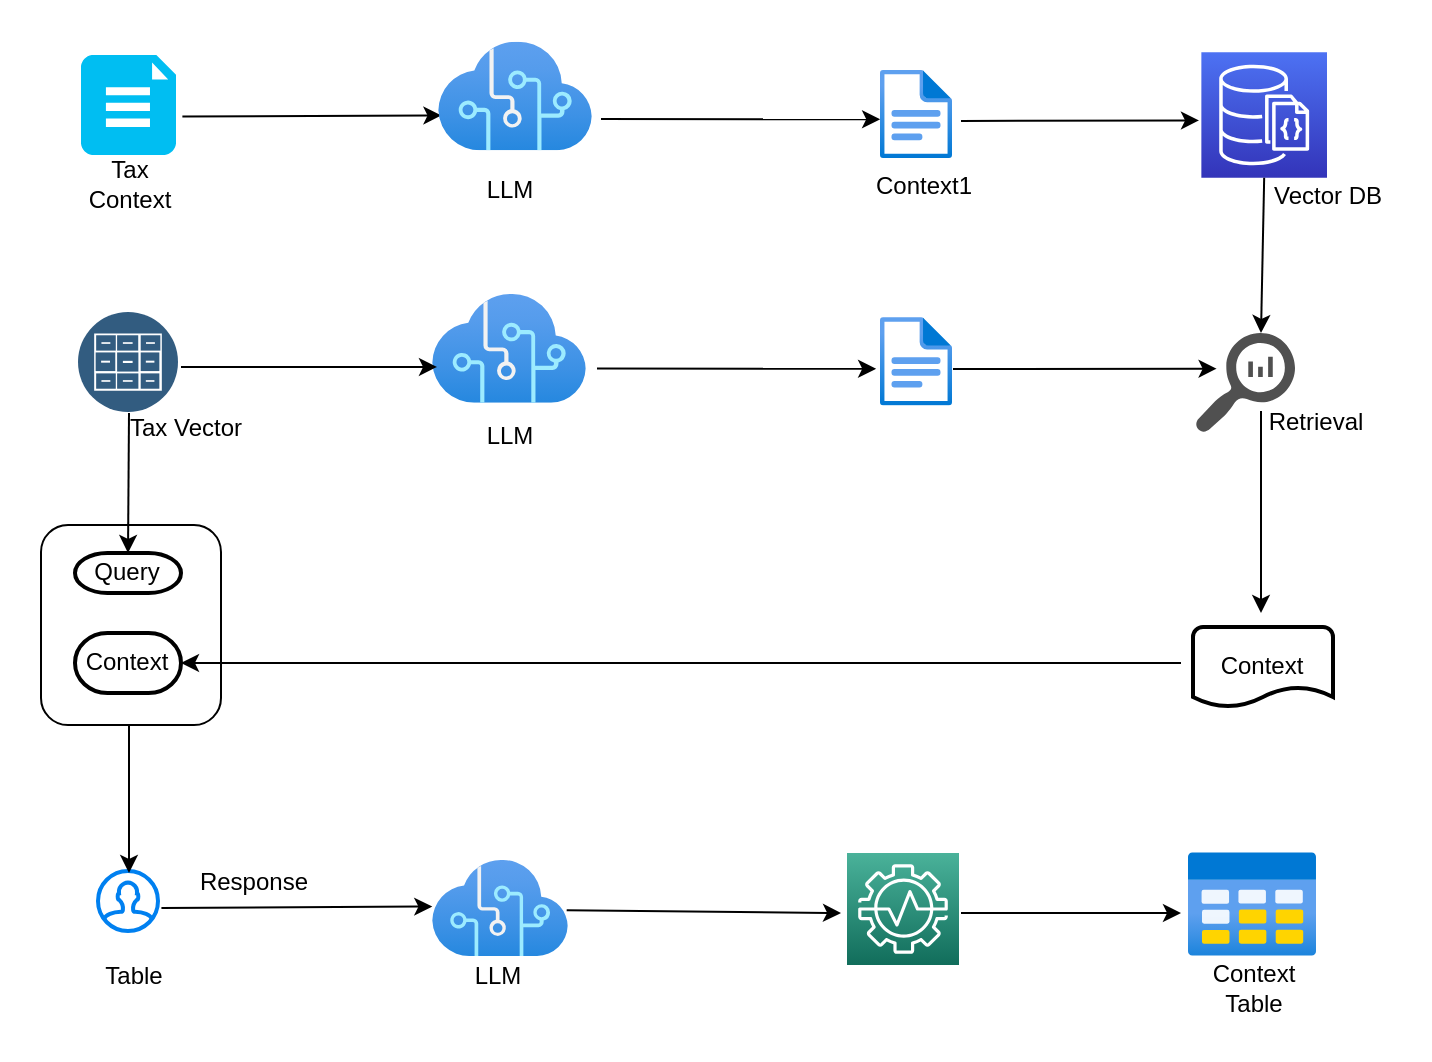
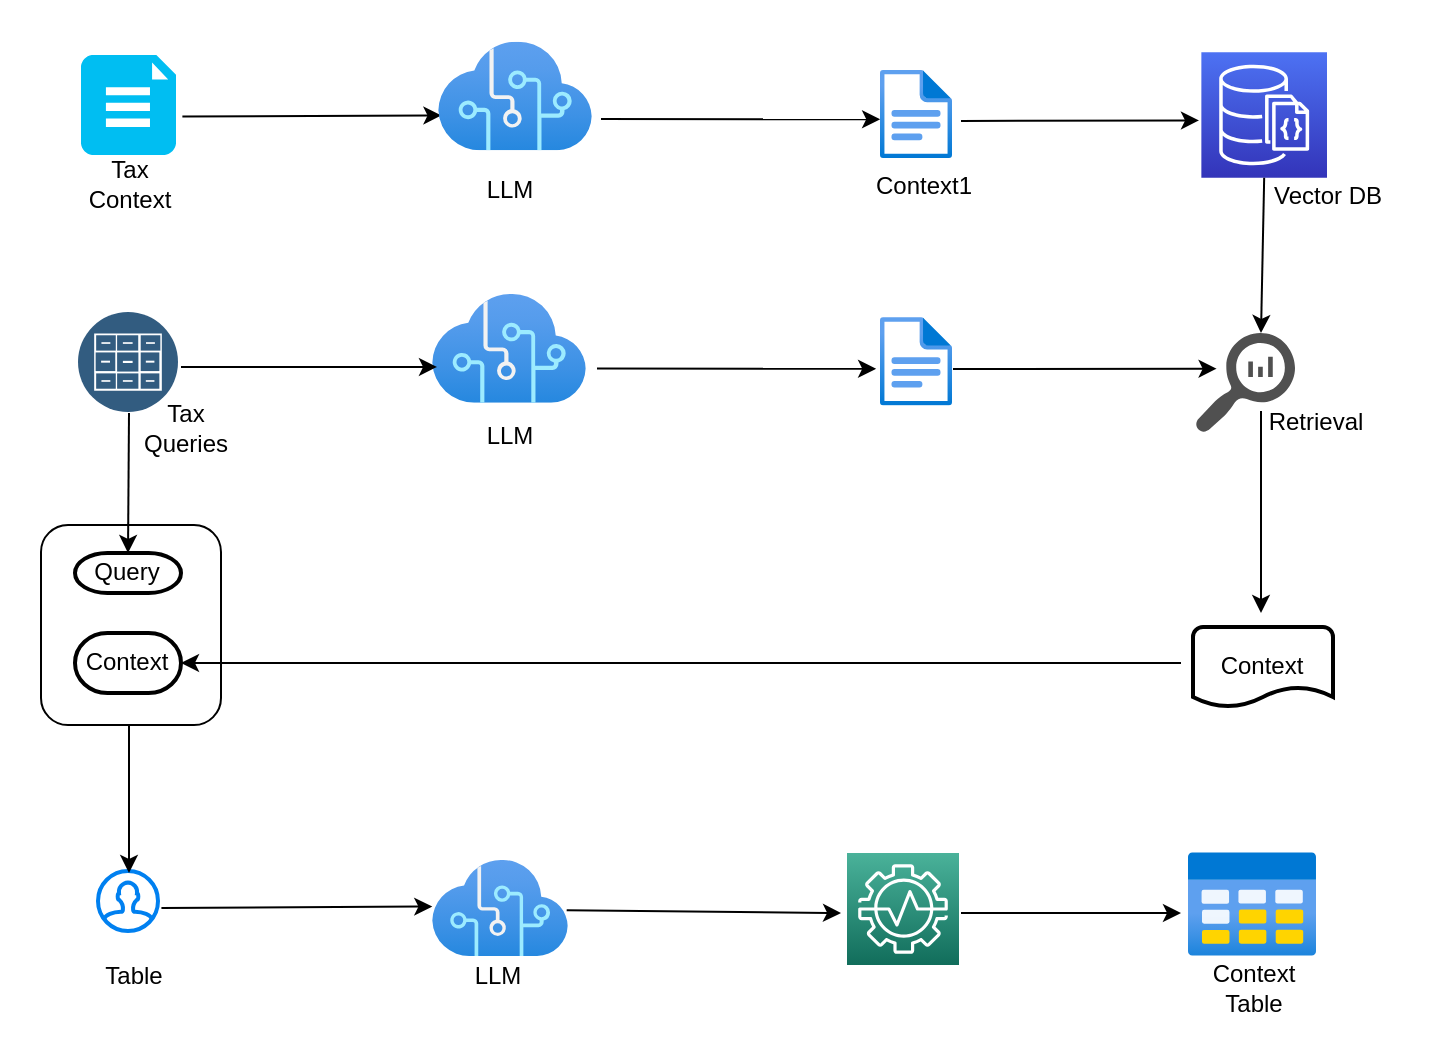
(187, 429) -> (187, 429)
(255, 883) -> none
